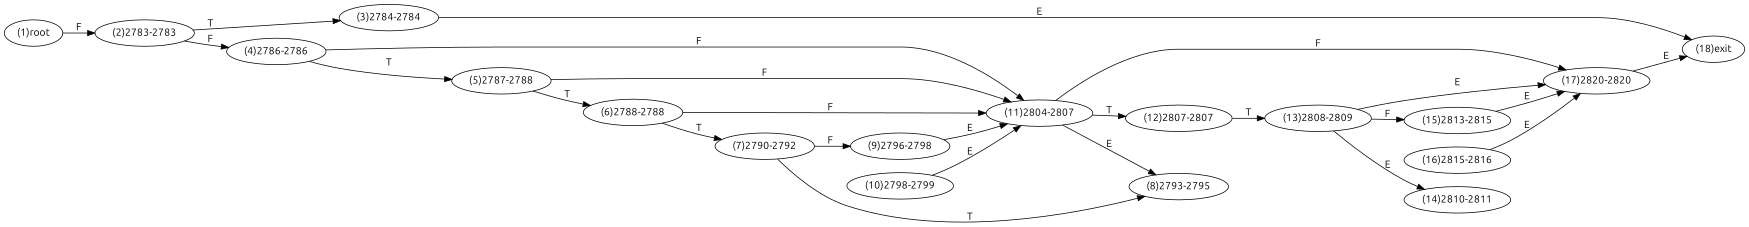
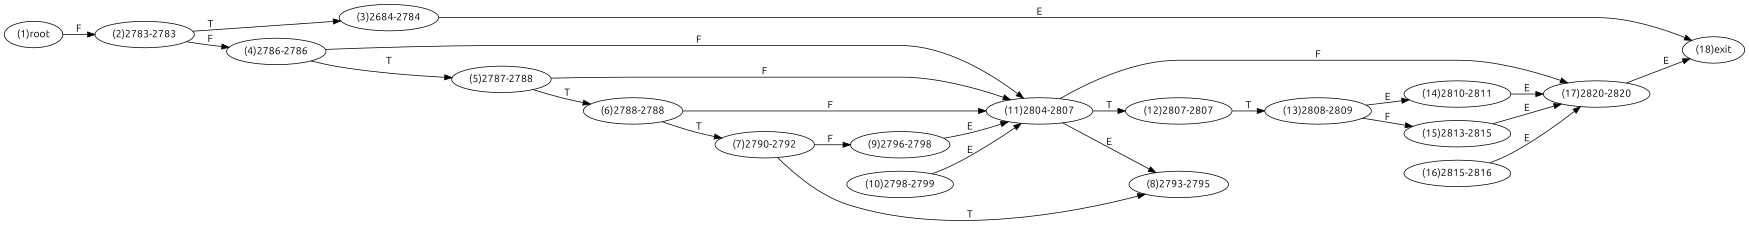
(389, 18) -> (389, 18)
(1447, 95) -> (1523, 94)
